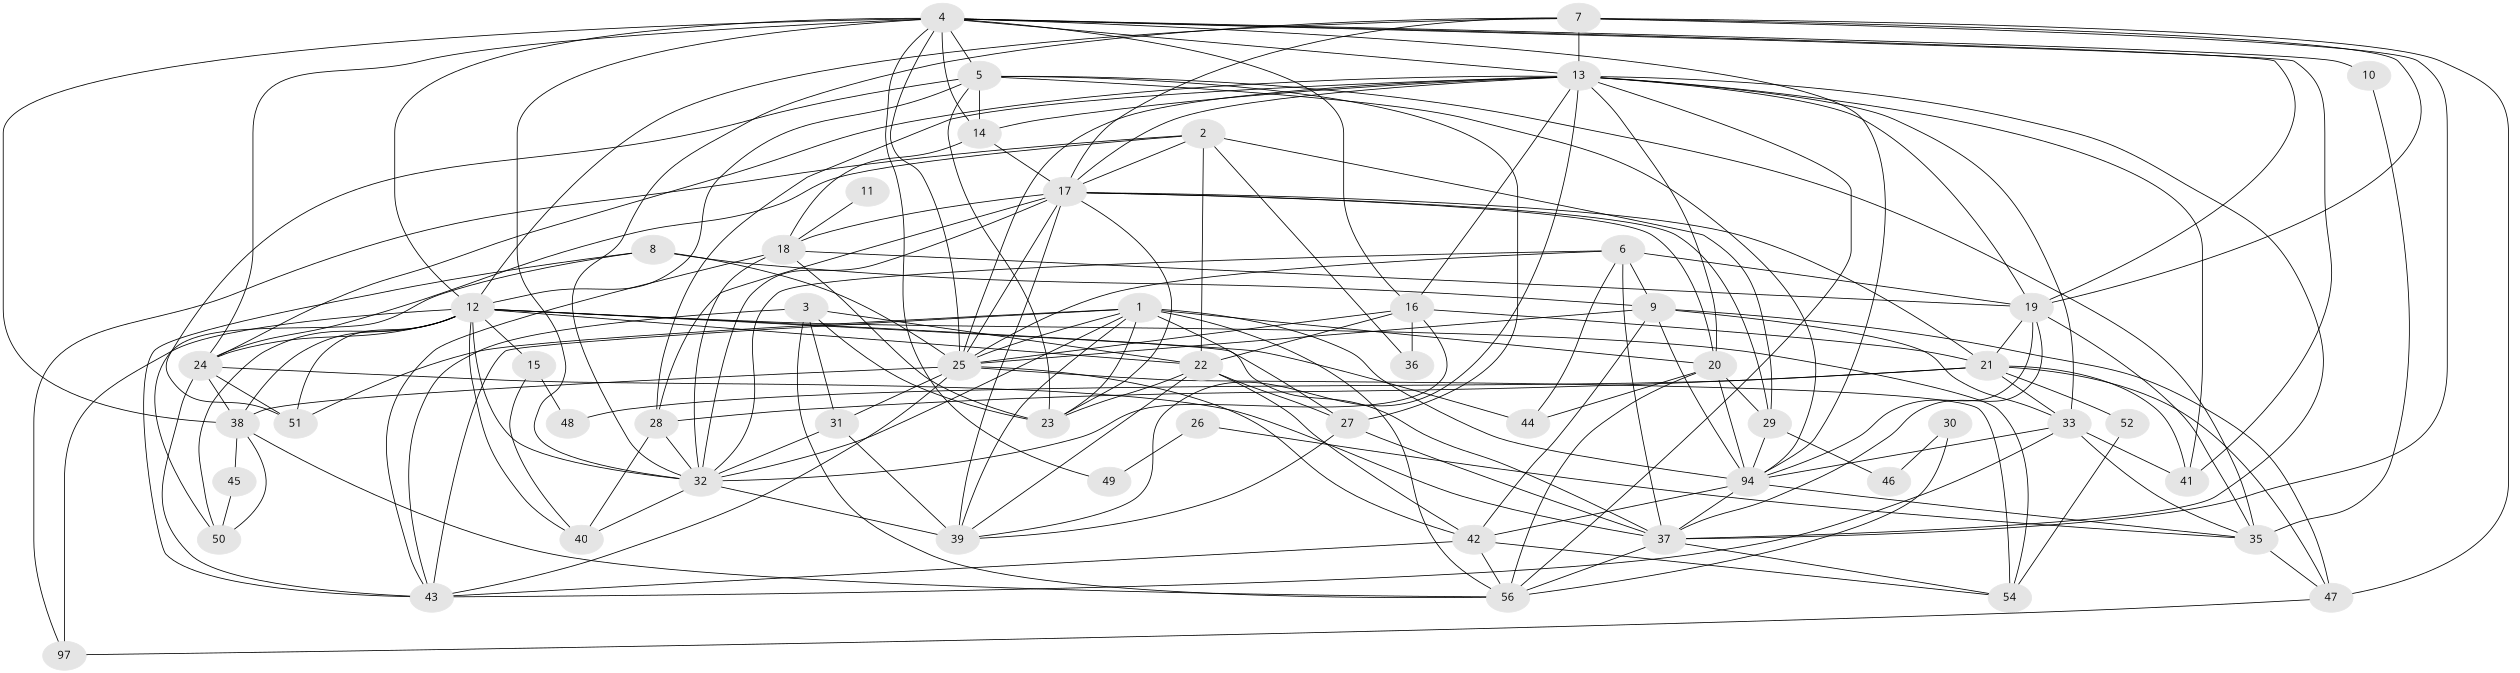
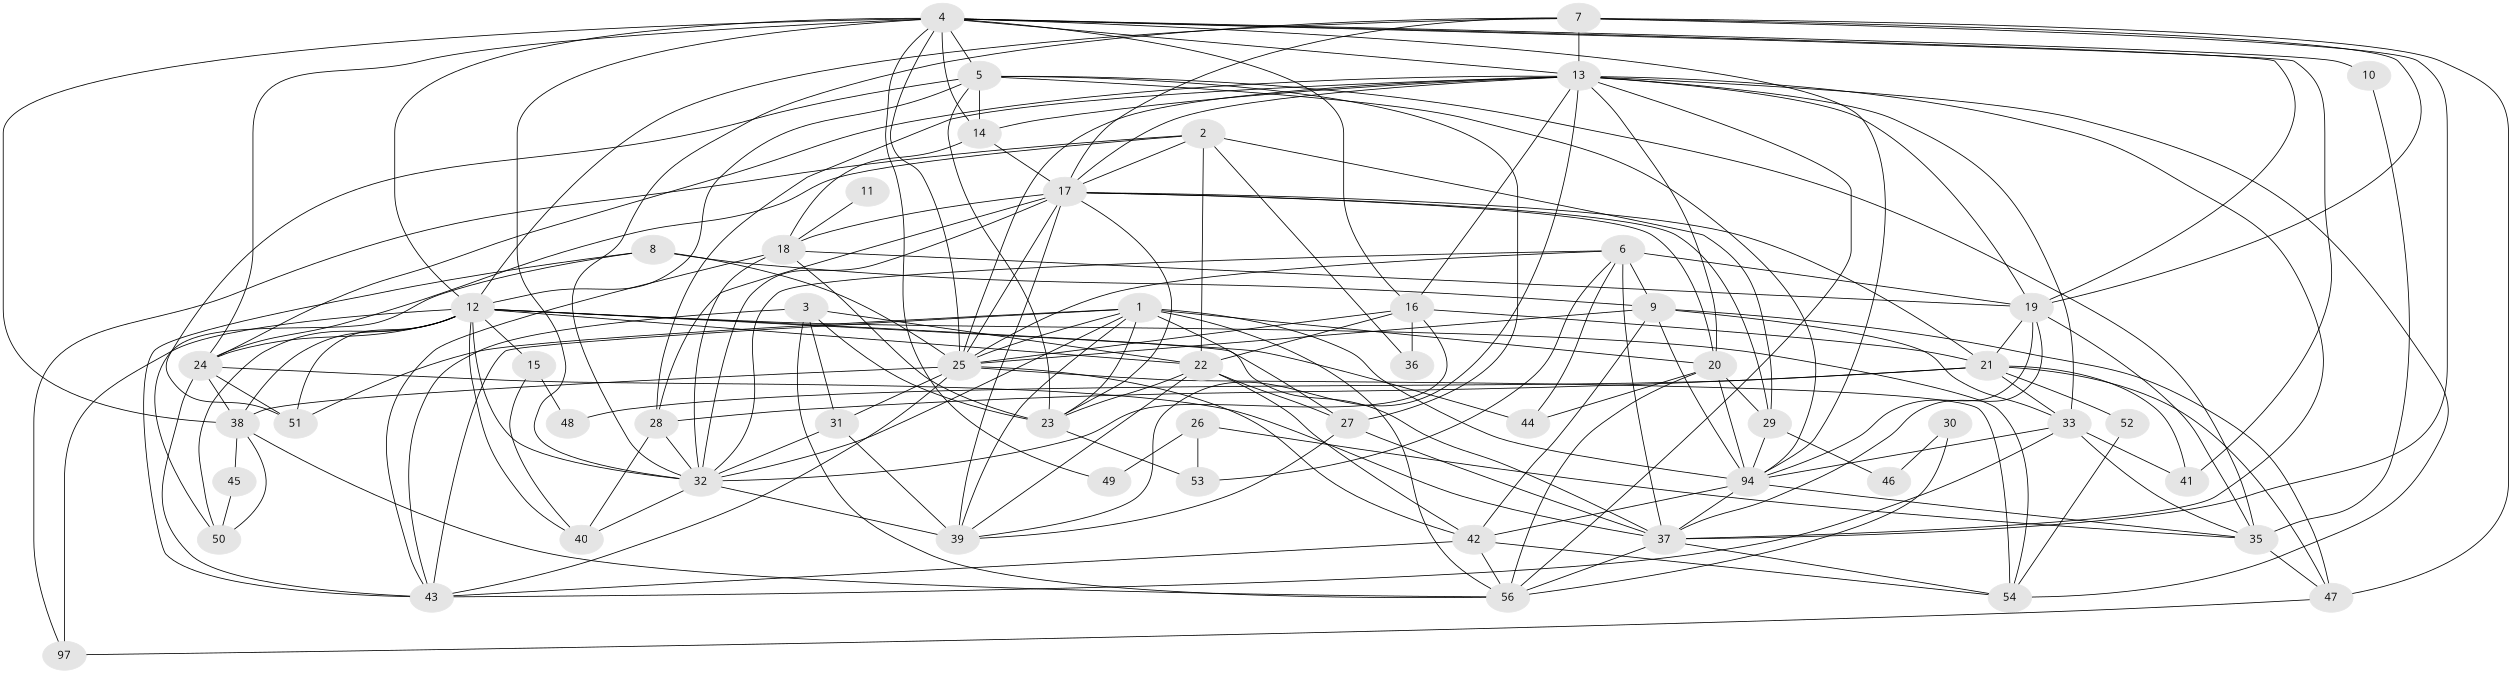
(2030, 138) -> (2277, 196)
none -> (1198, 482)
